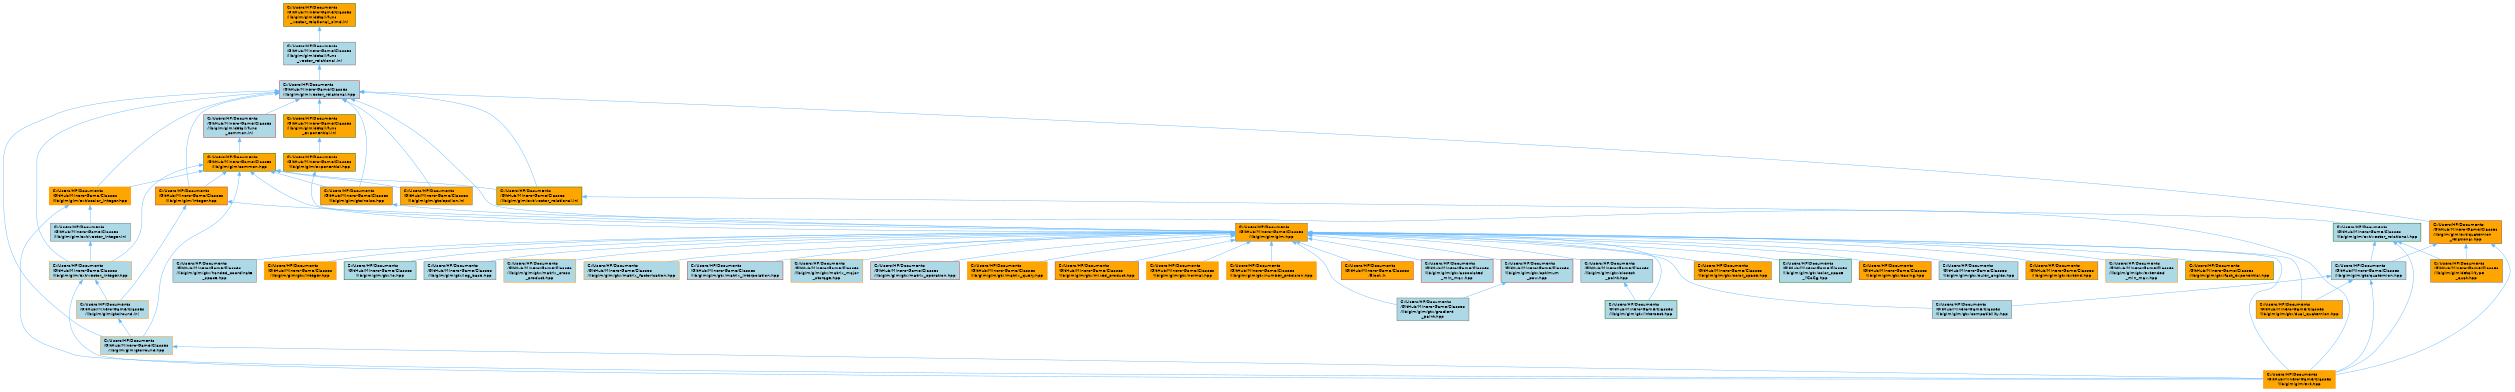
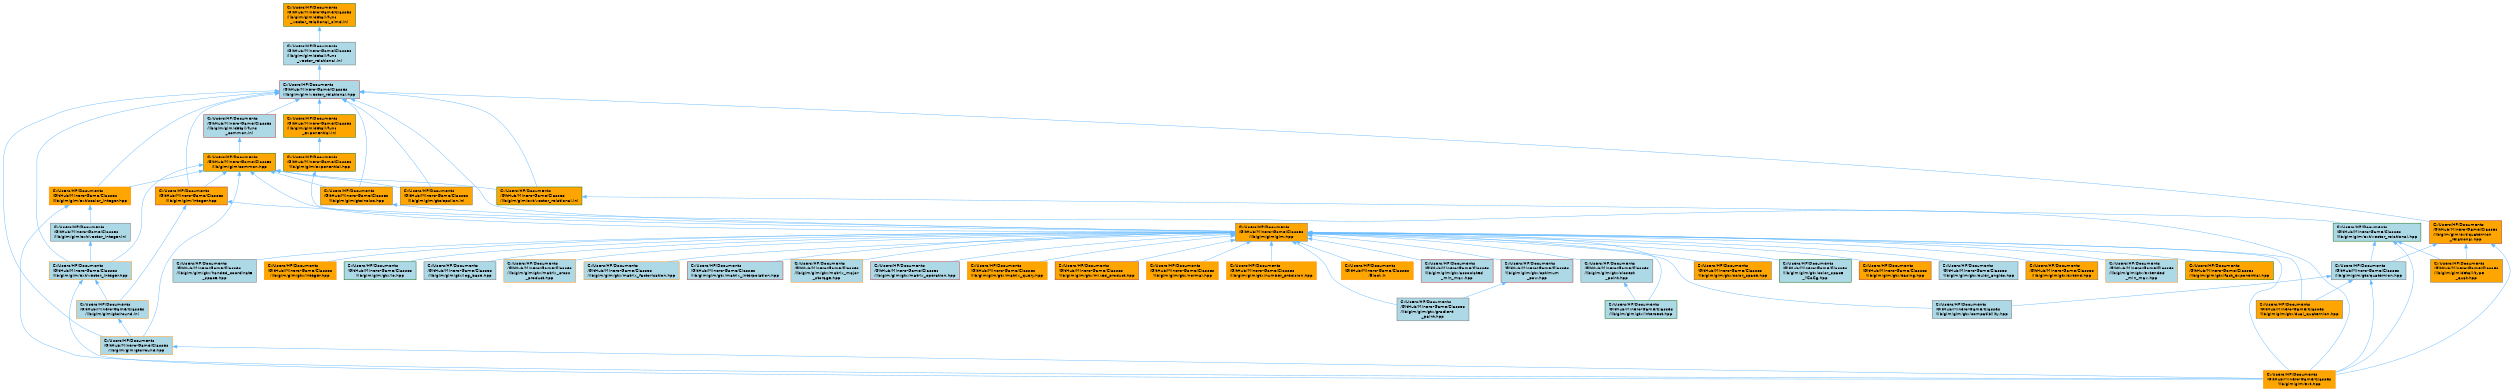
(1377, 271) -> (1377, 271)
